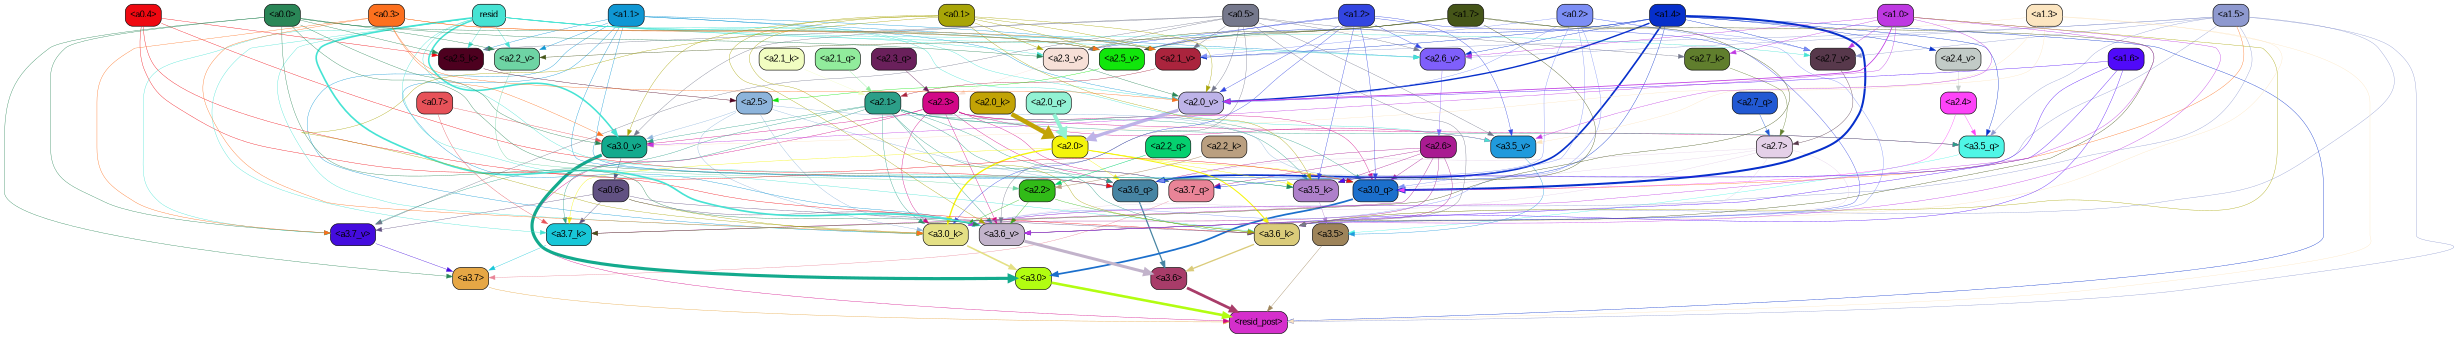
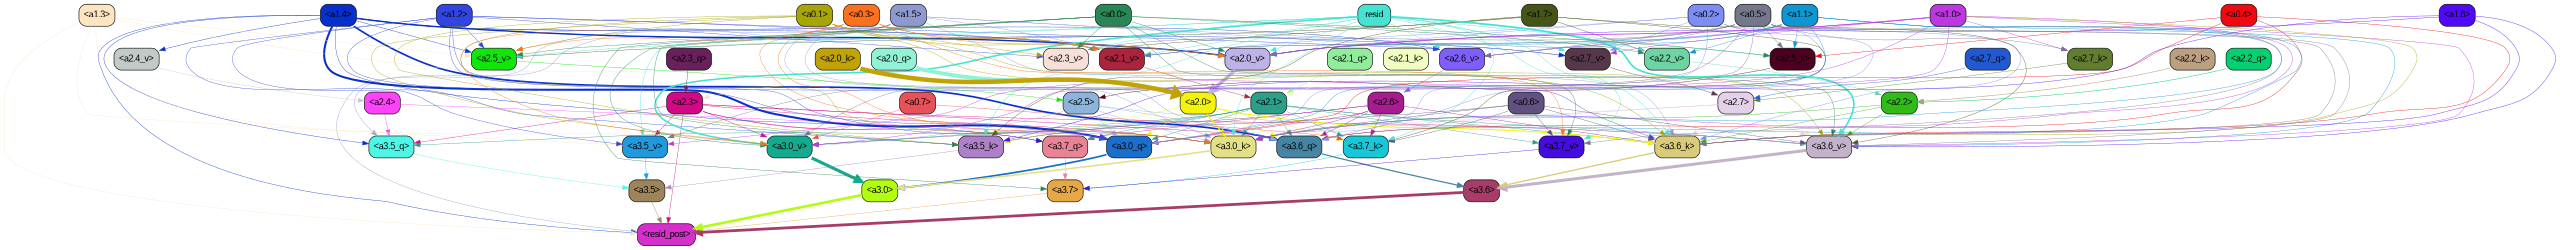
(1130, 82) -> (1175, 36)
(619, 166) -> (1163, 127)
(772, 224) -> (1385, 120)
